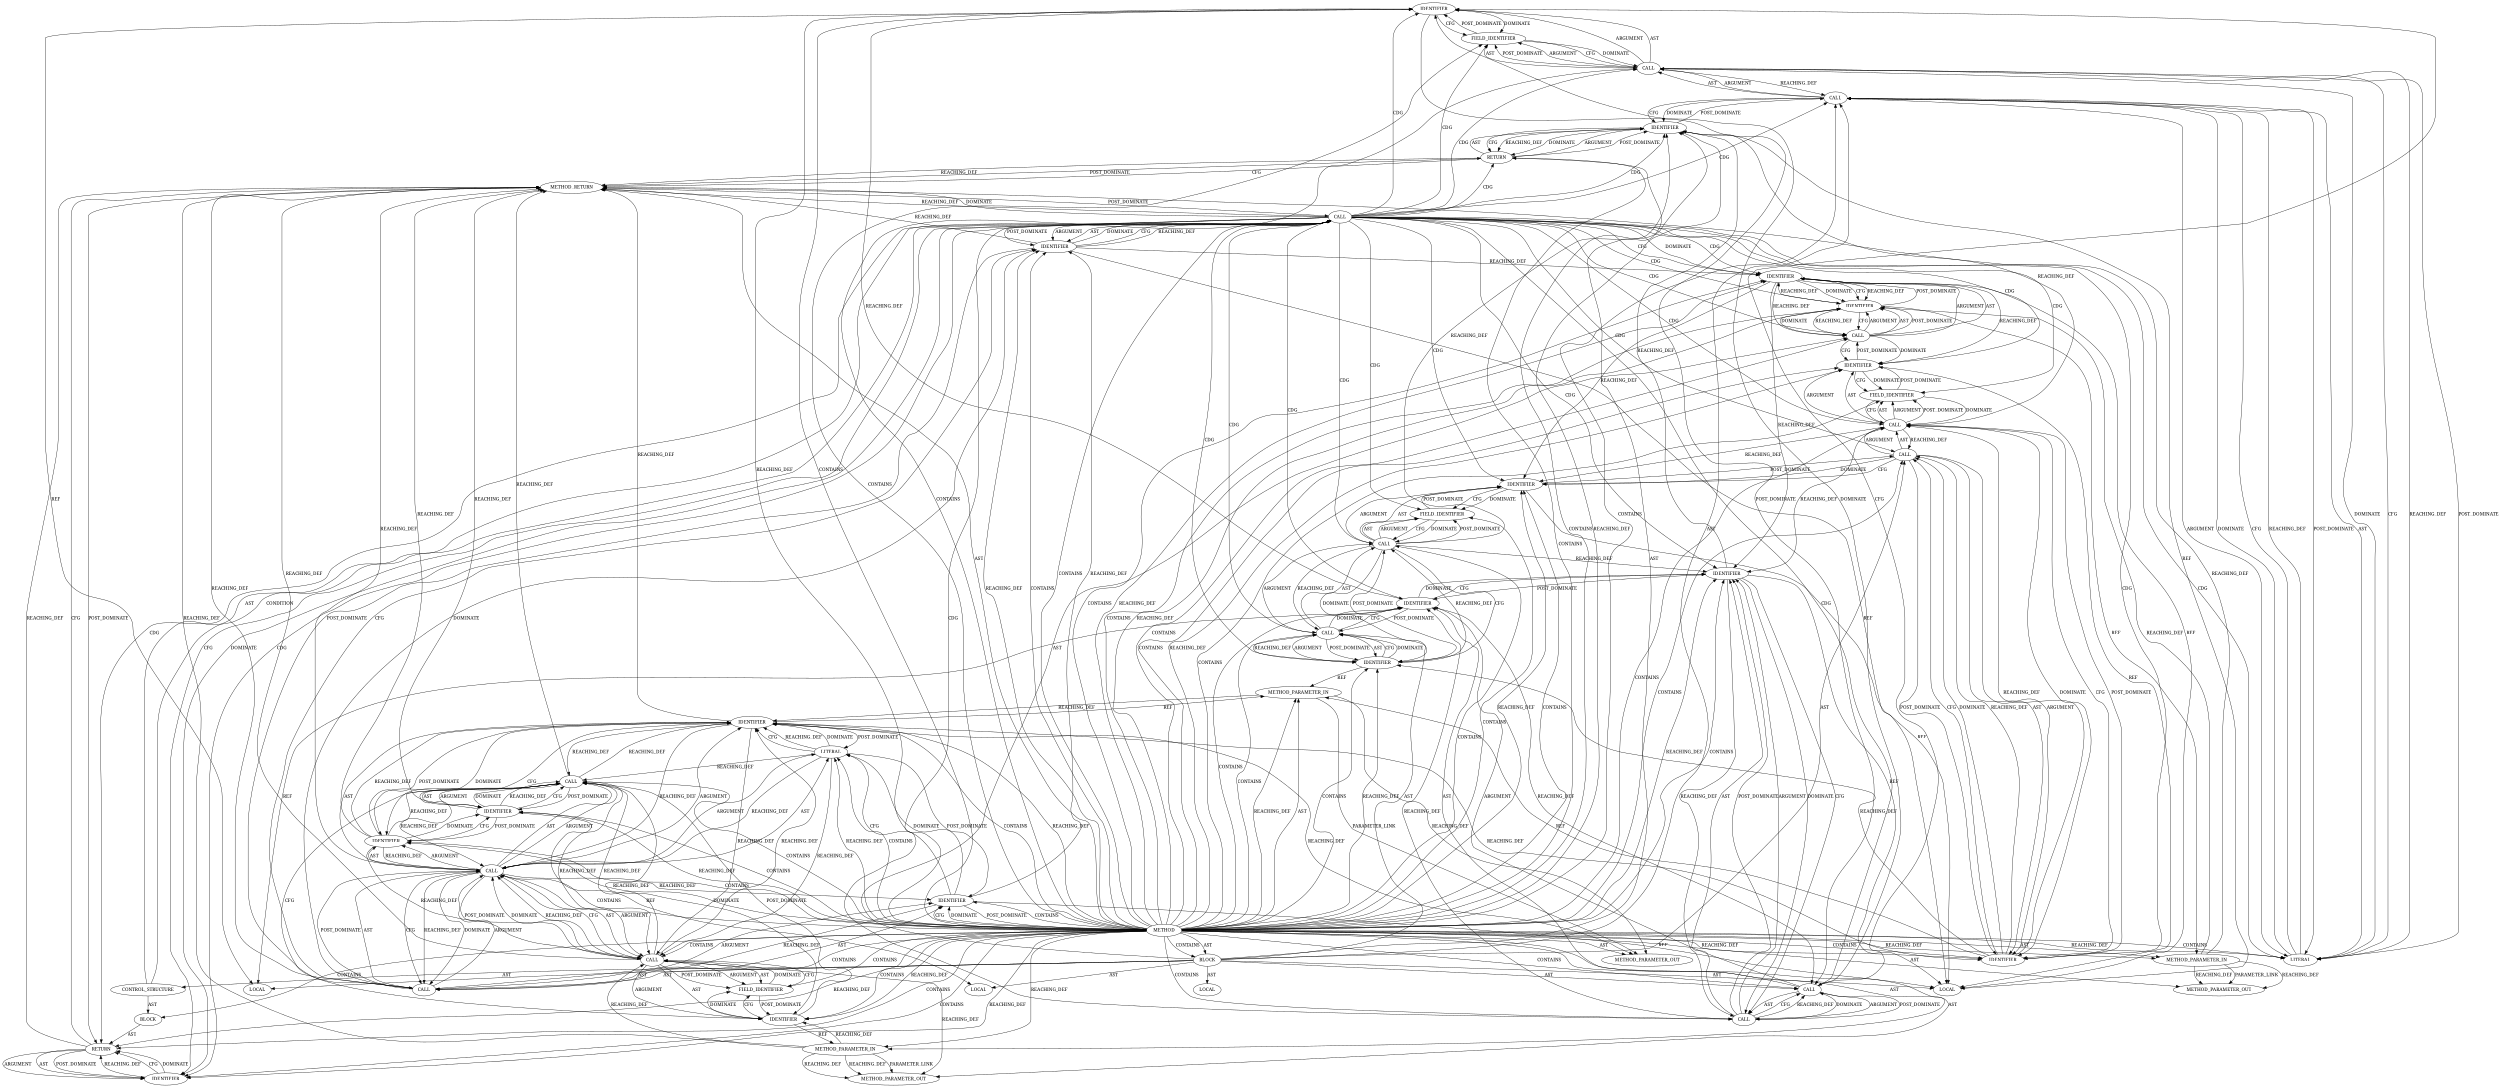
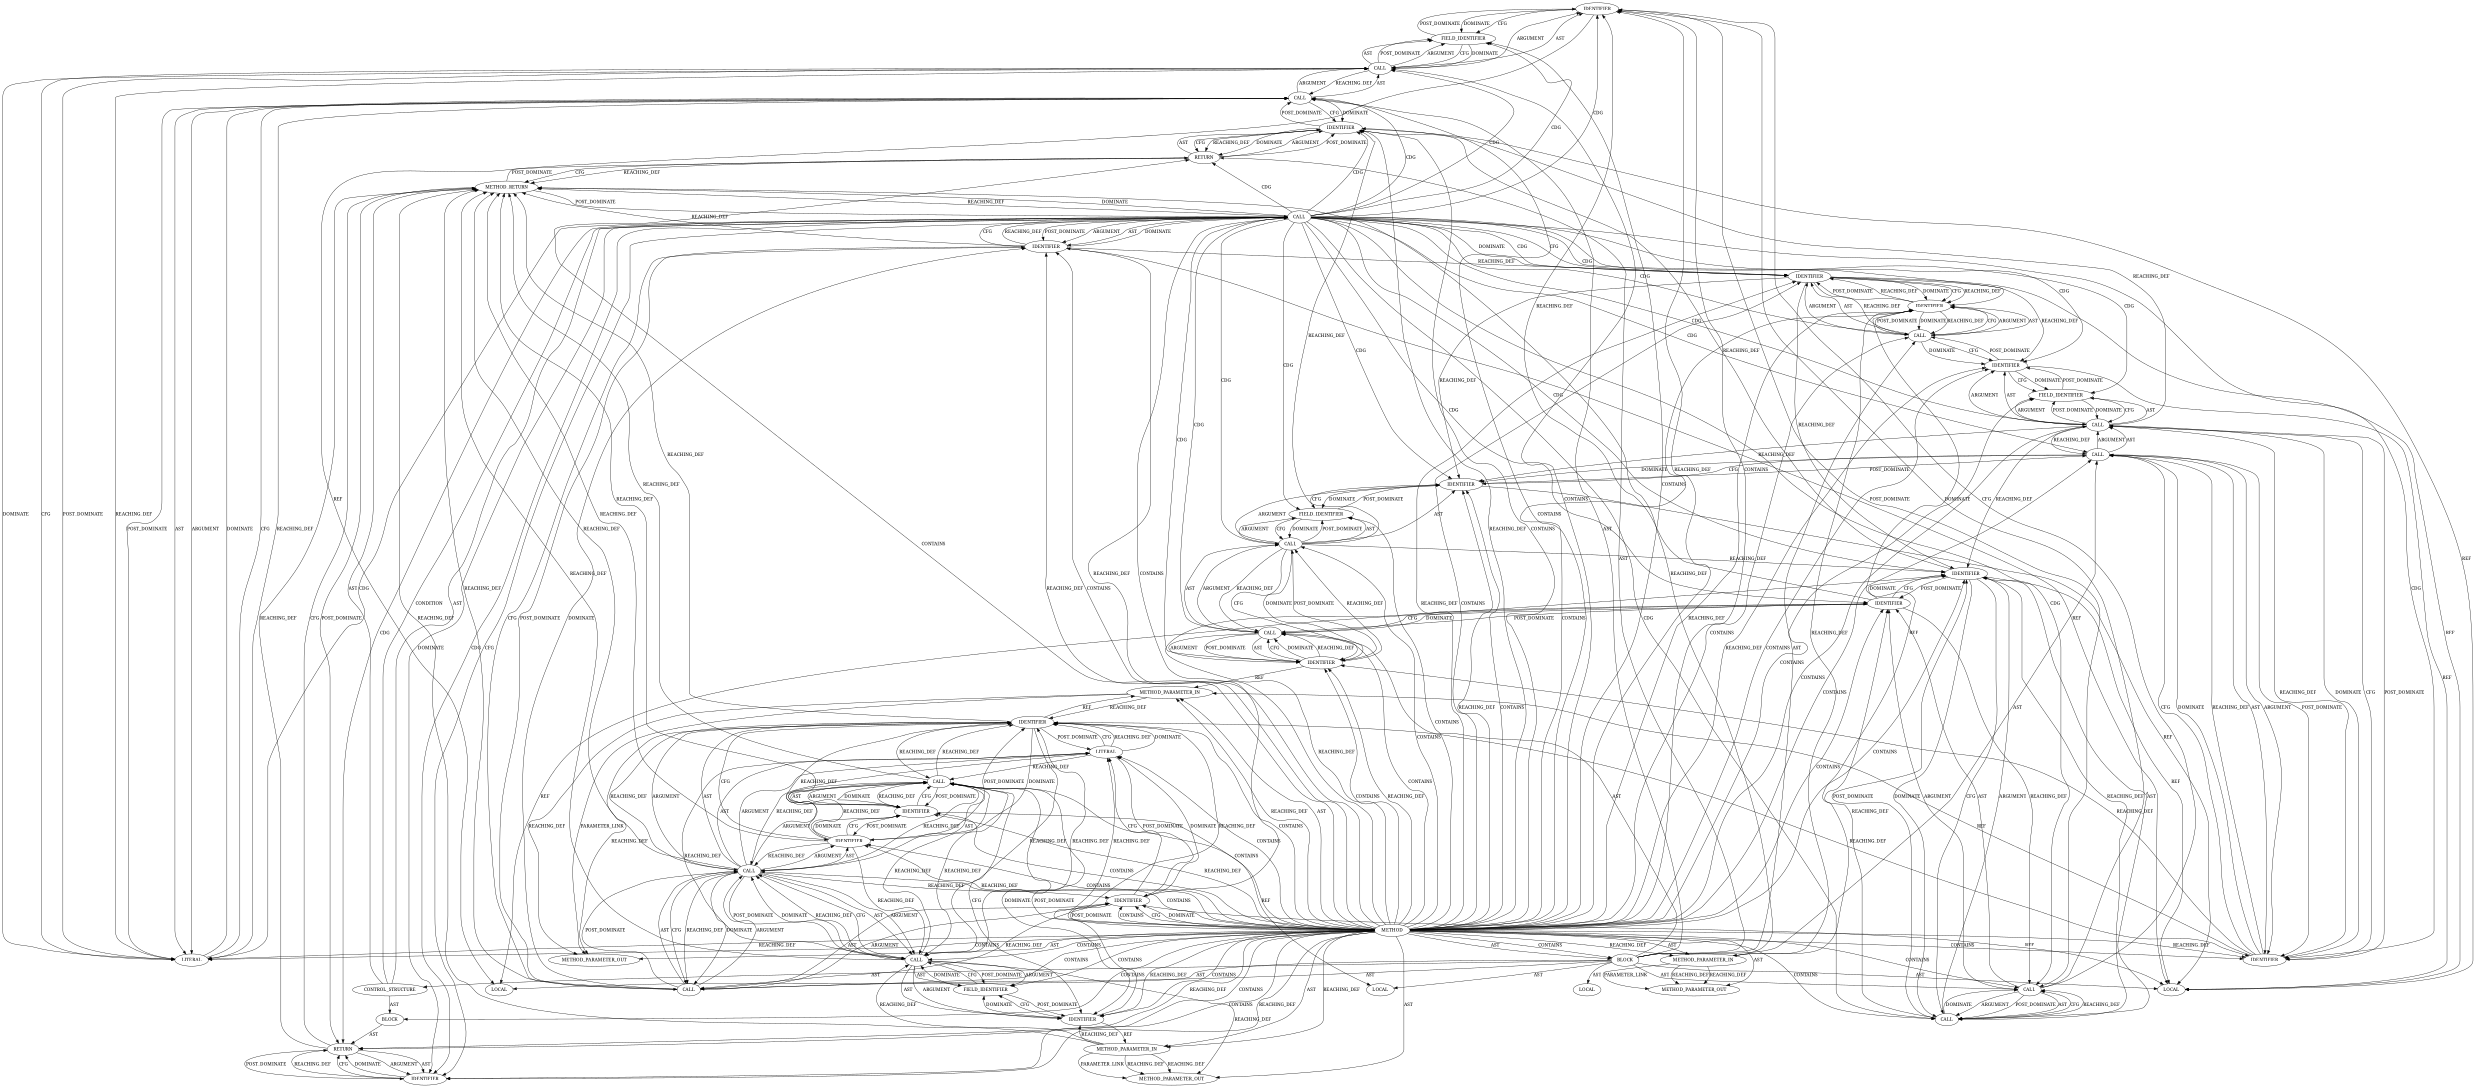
(965, 485) -> (364, 553)
